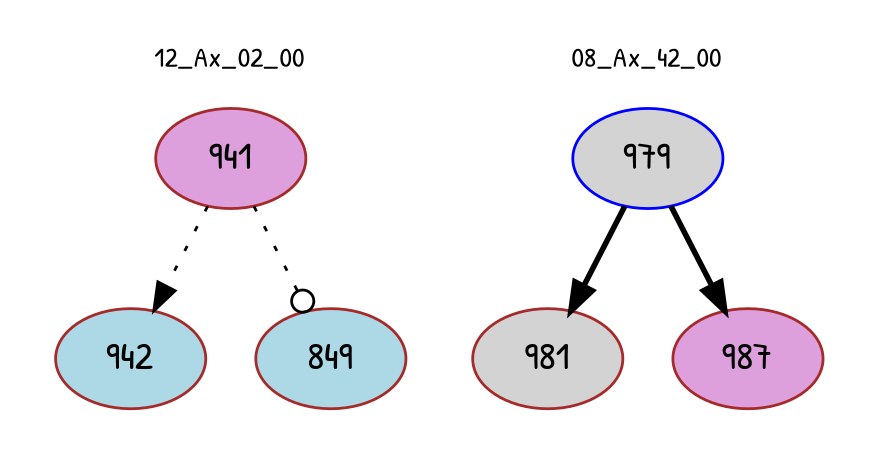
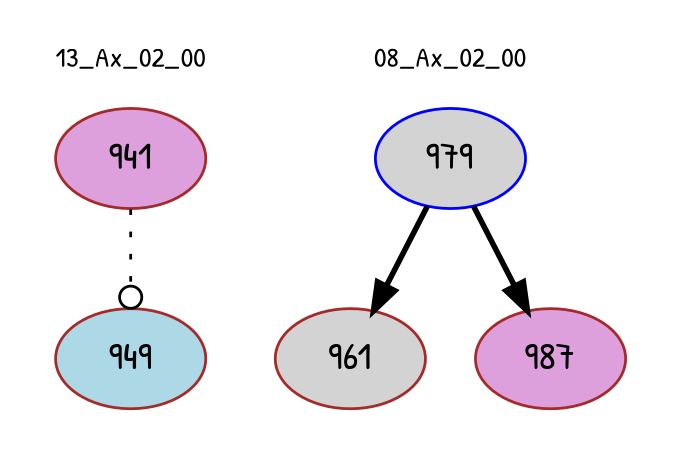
(231, 60) -> (132, 60)
(648, 60) -> (450, 60)
(131, 359) -> none
(331, 359) -> (131, 359)
(548, 359) -> (350, 359)
